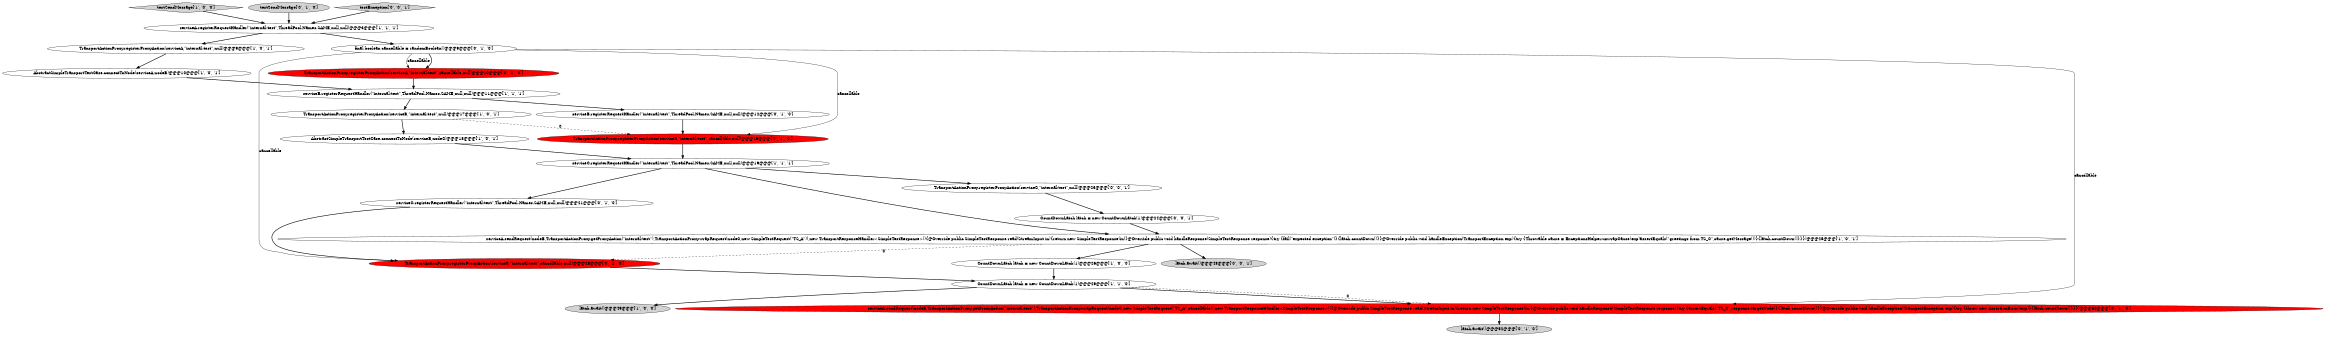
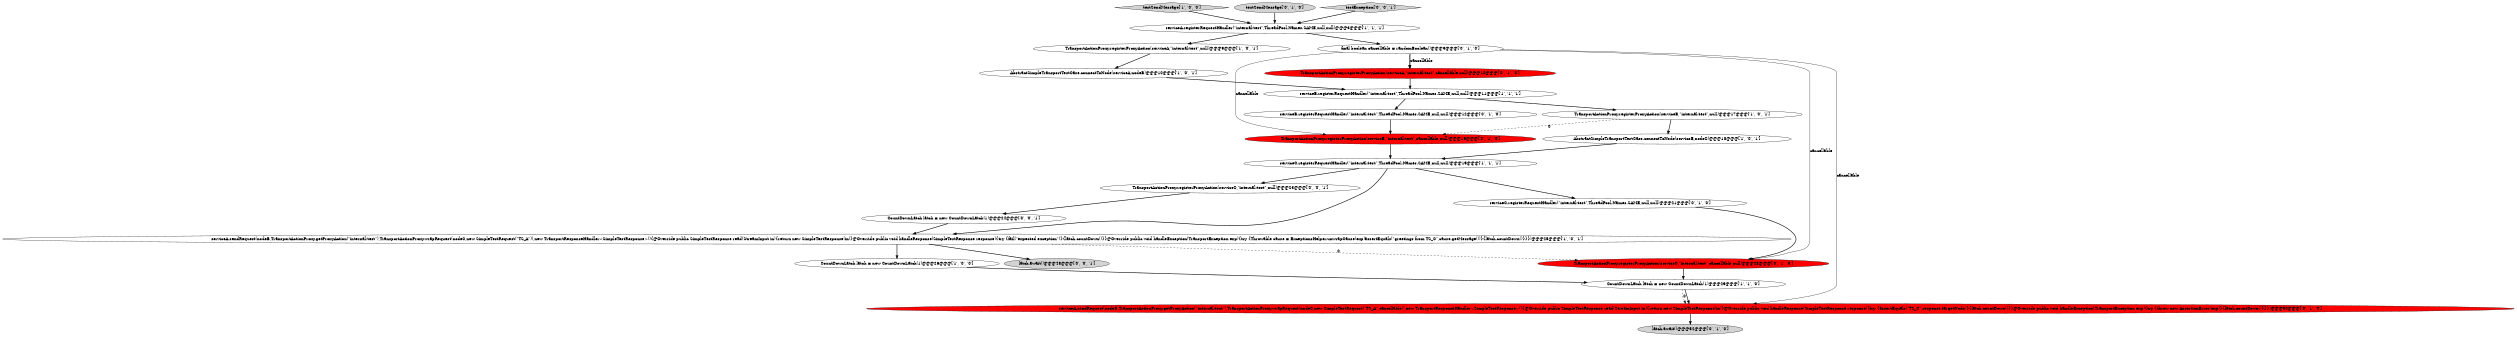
(618, 309) -> none
